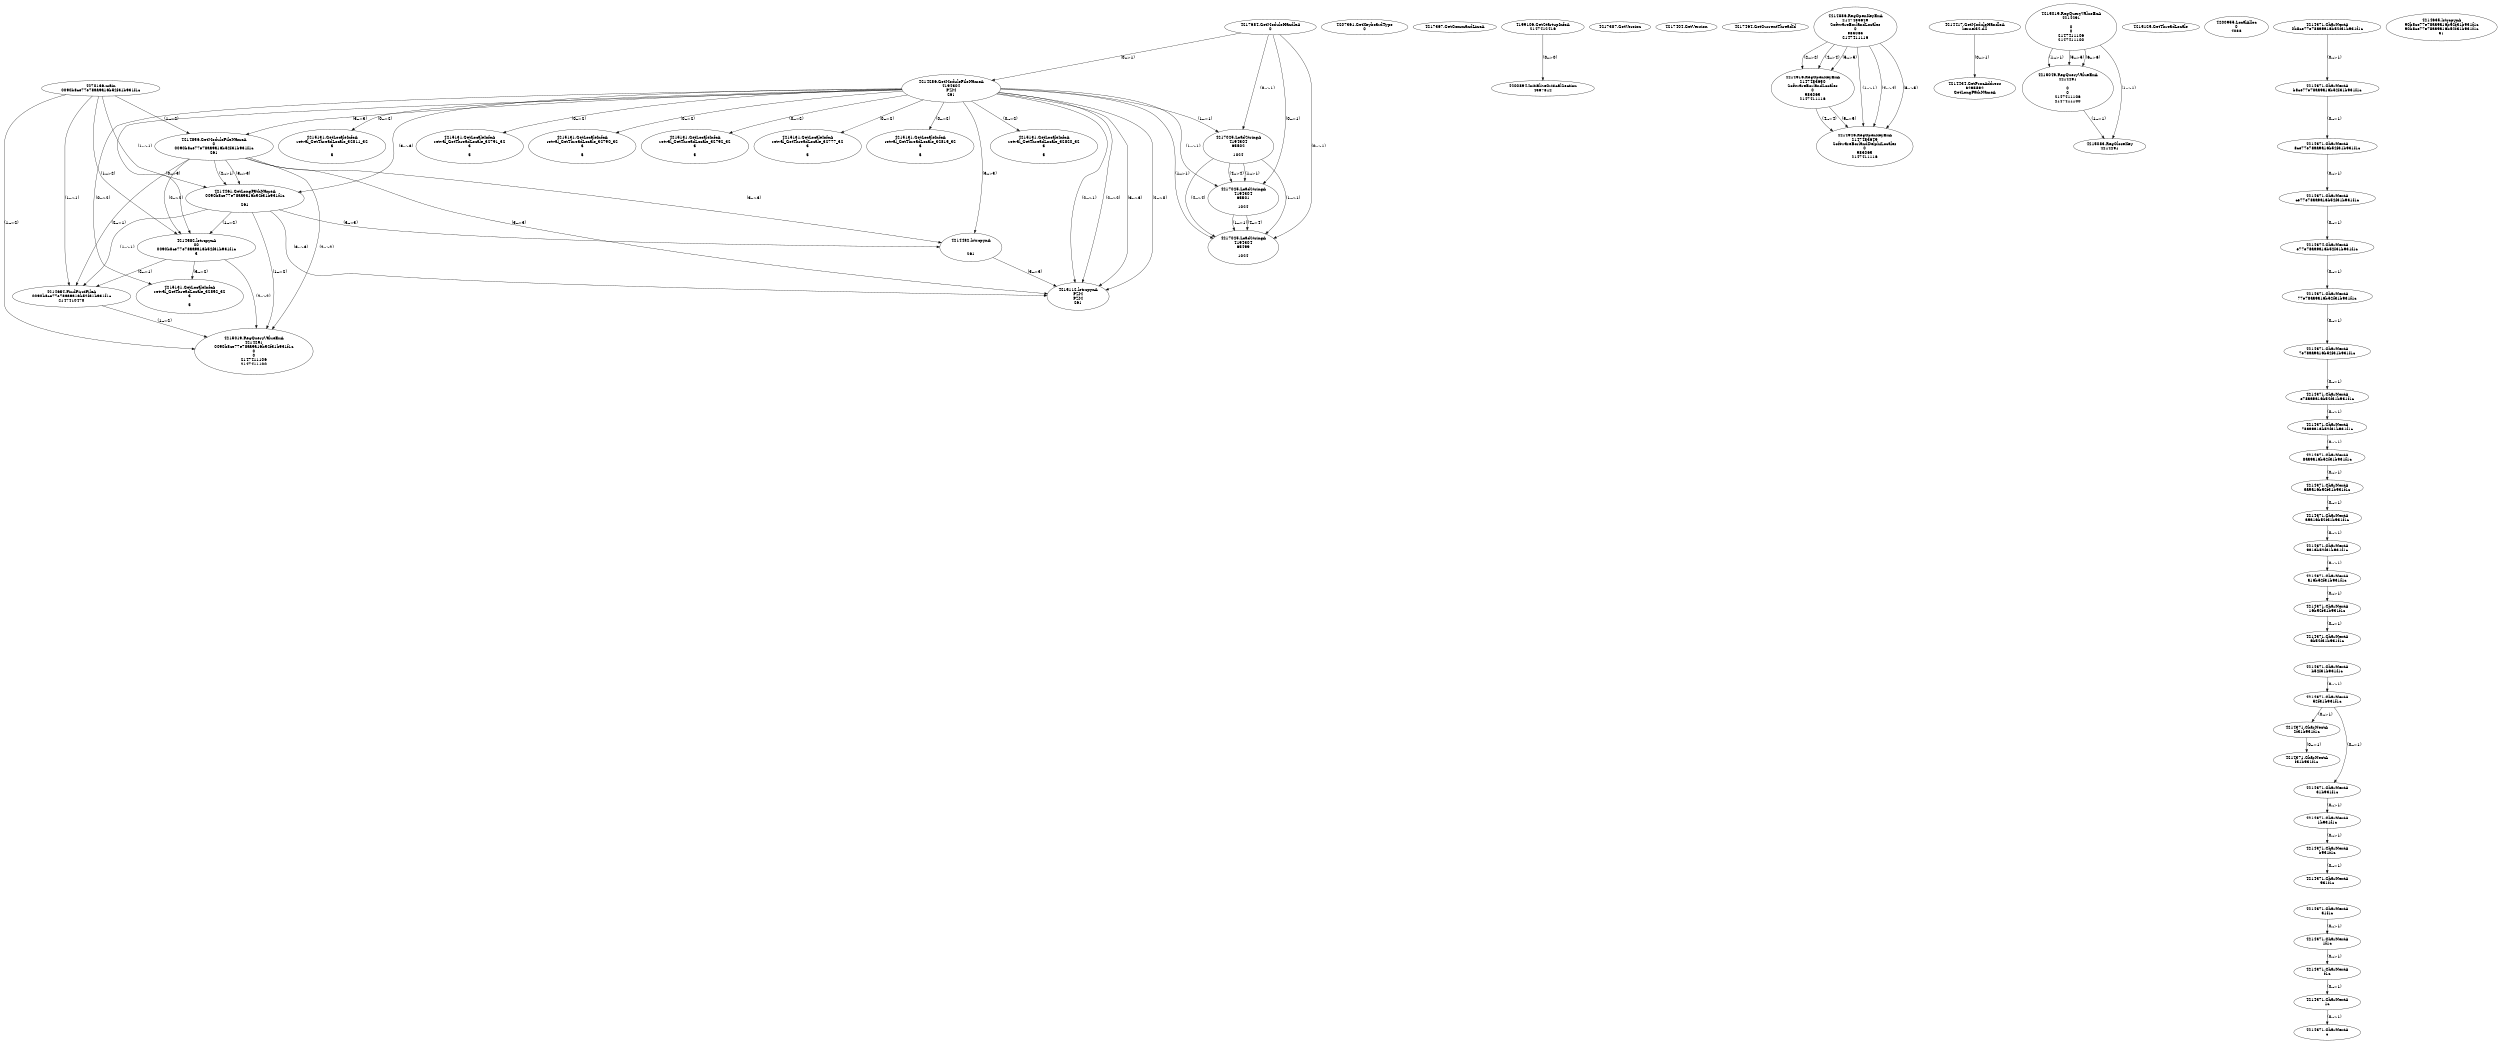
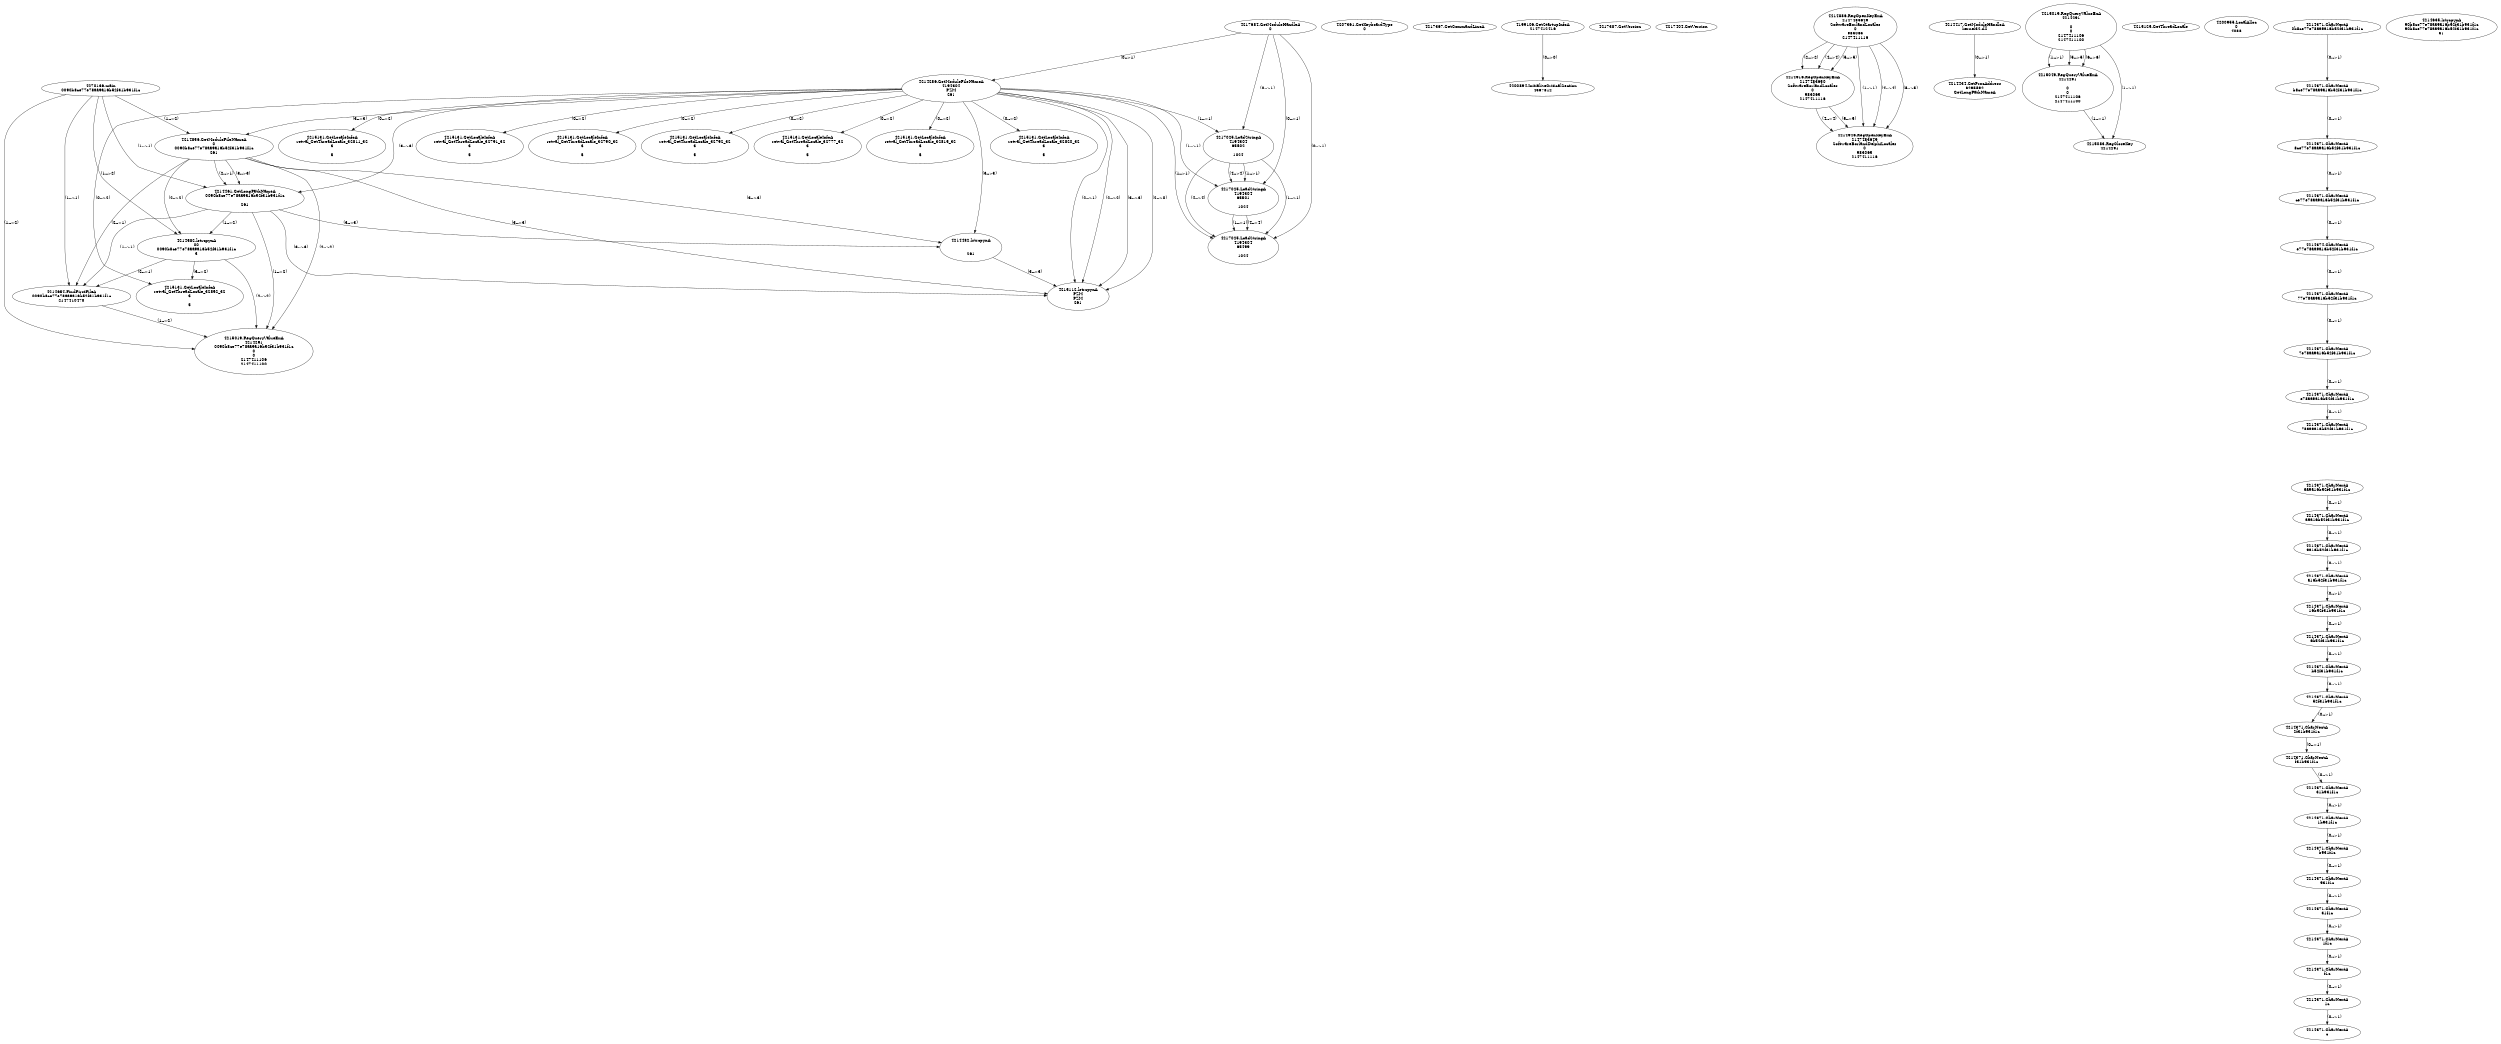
(1765, 27) -> none
(439, 105) -> none
(2327, 457) -> none
none -> (2327, 653)
(2347, 743) -> (2316, 774)
none -> (2327, 895)
